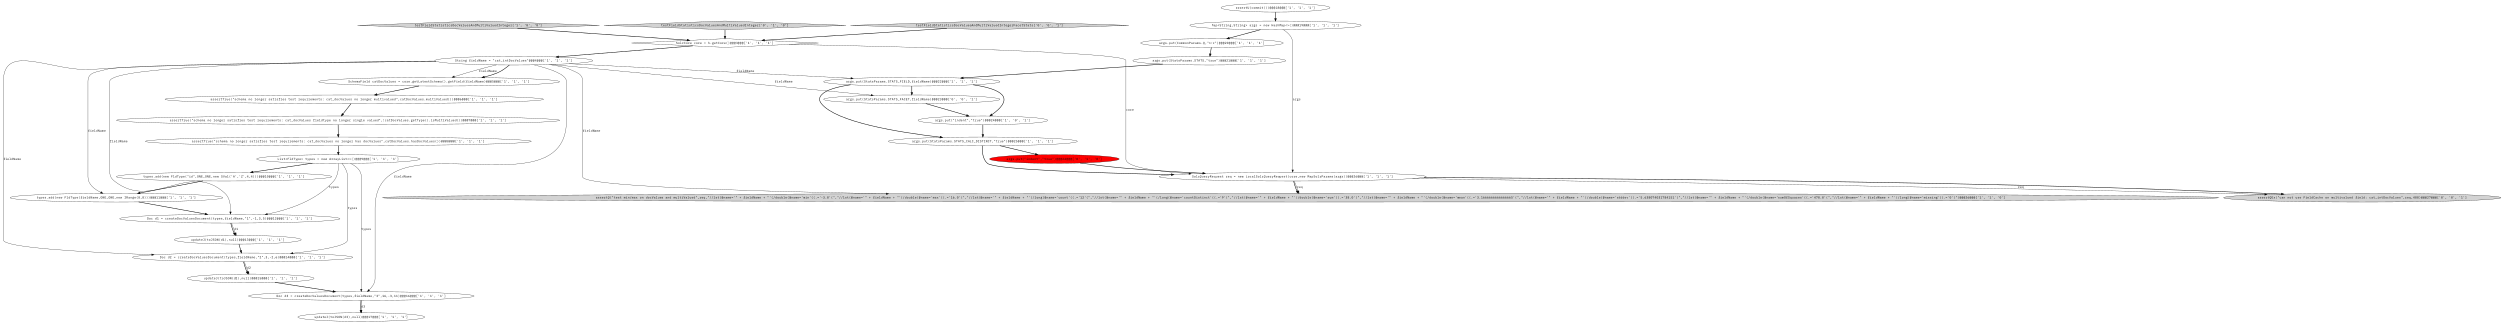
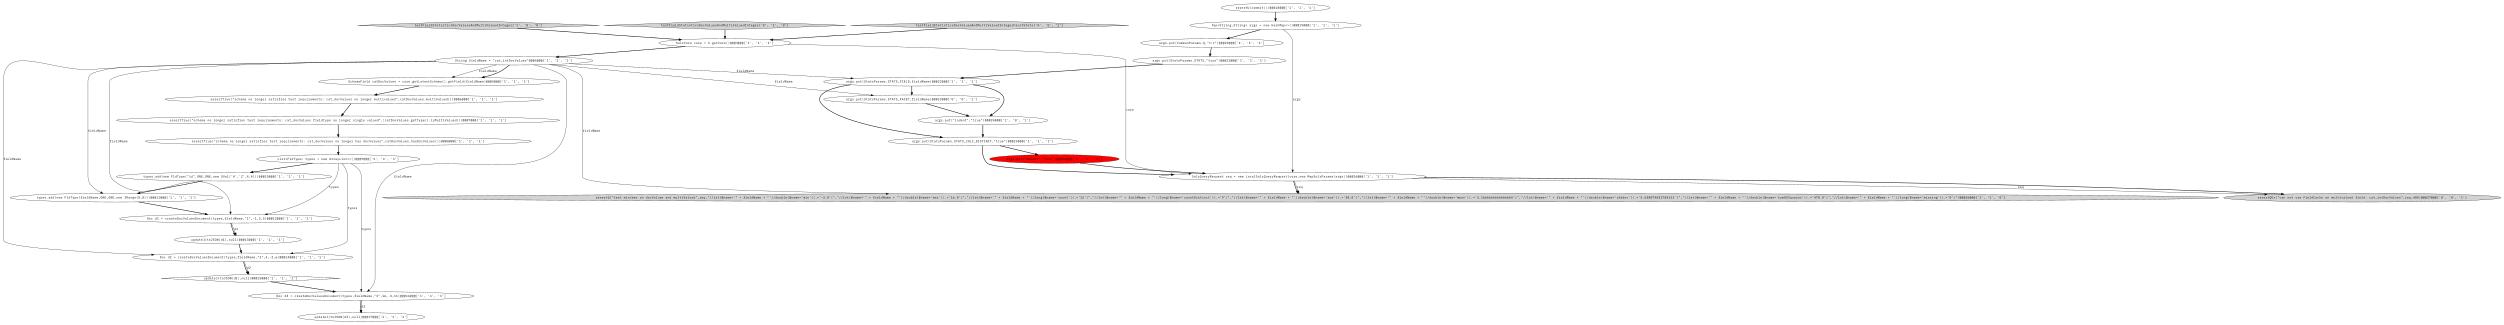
(725, 43) -> (725, 43)
(251, 278) -> (251, 278)
